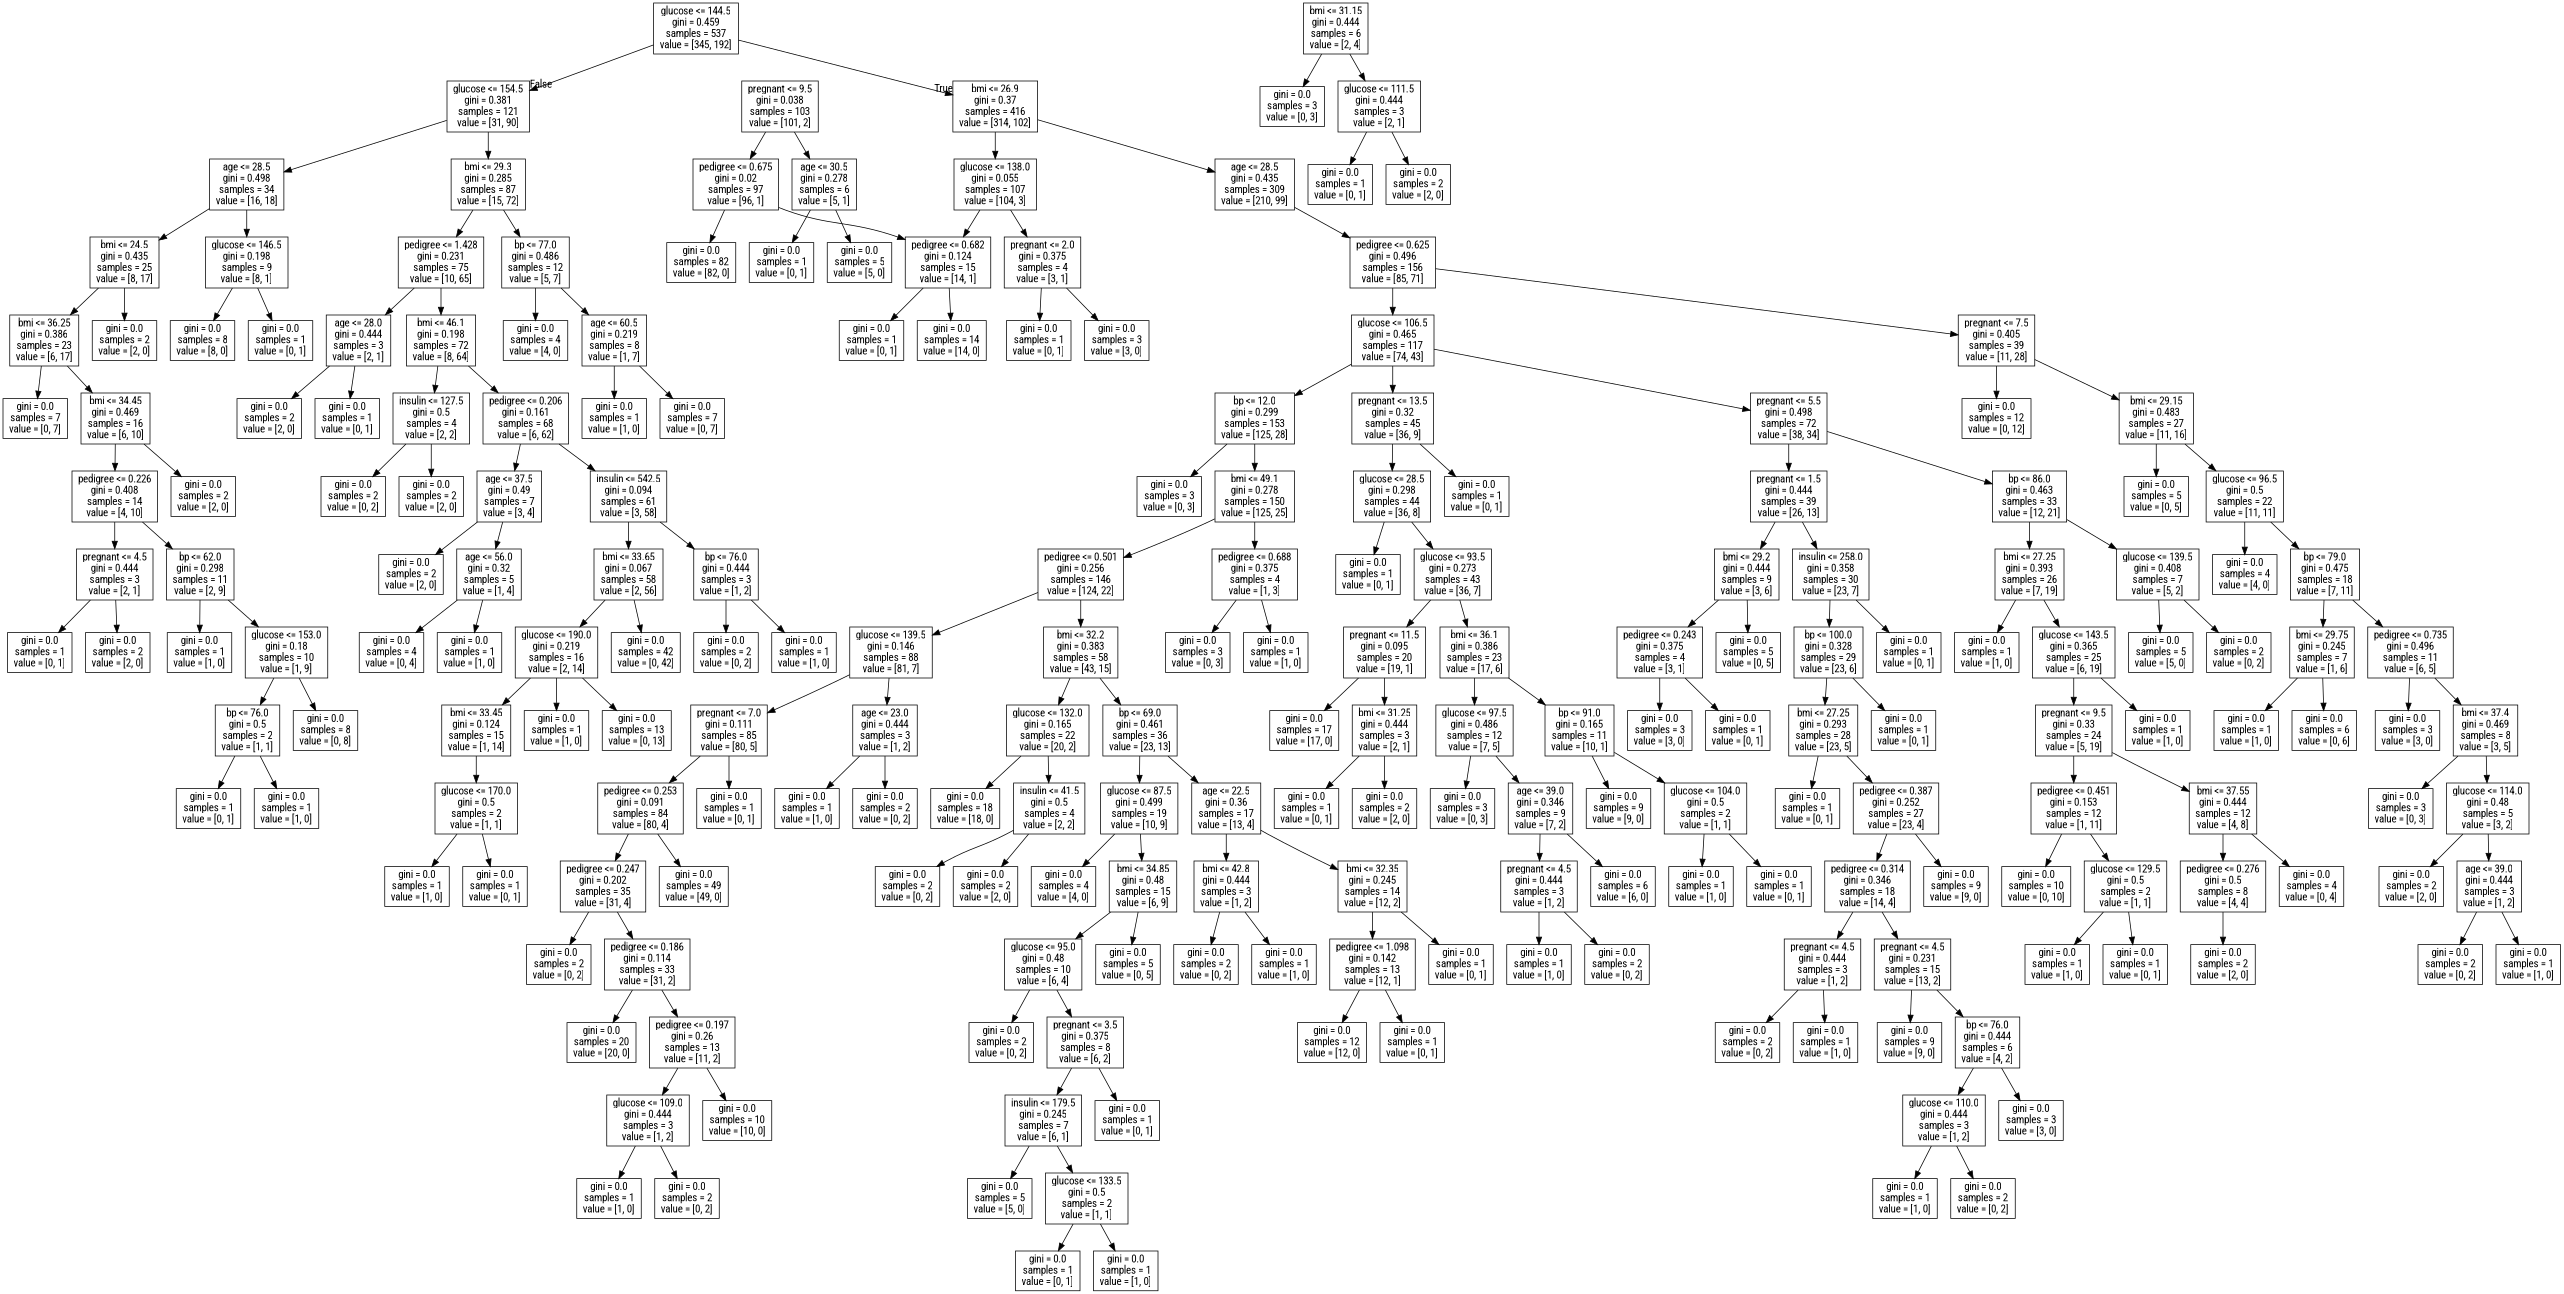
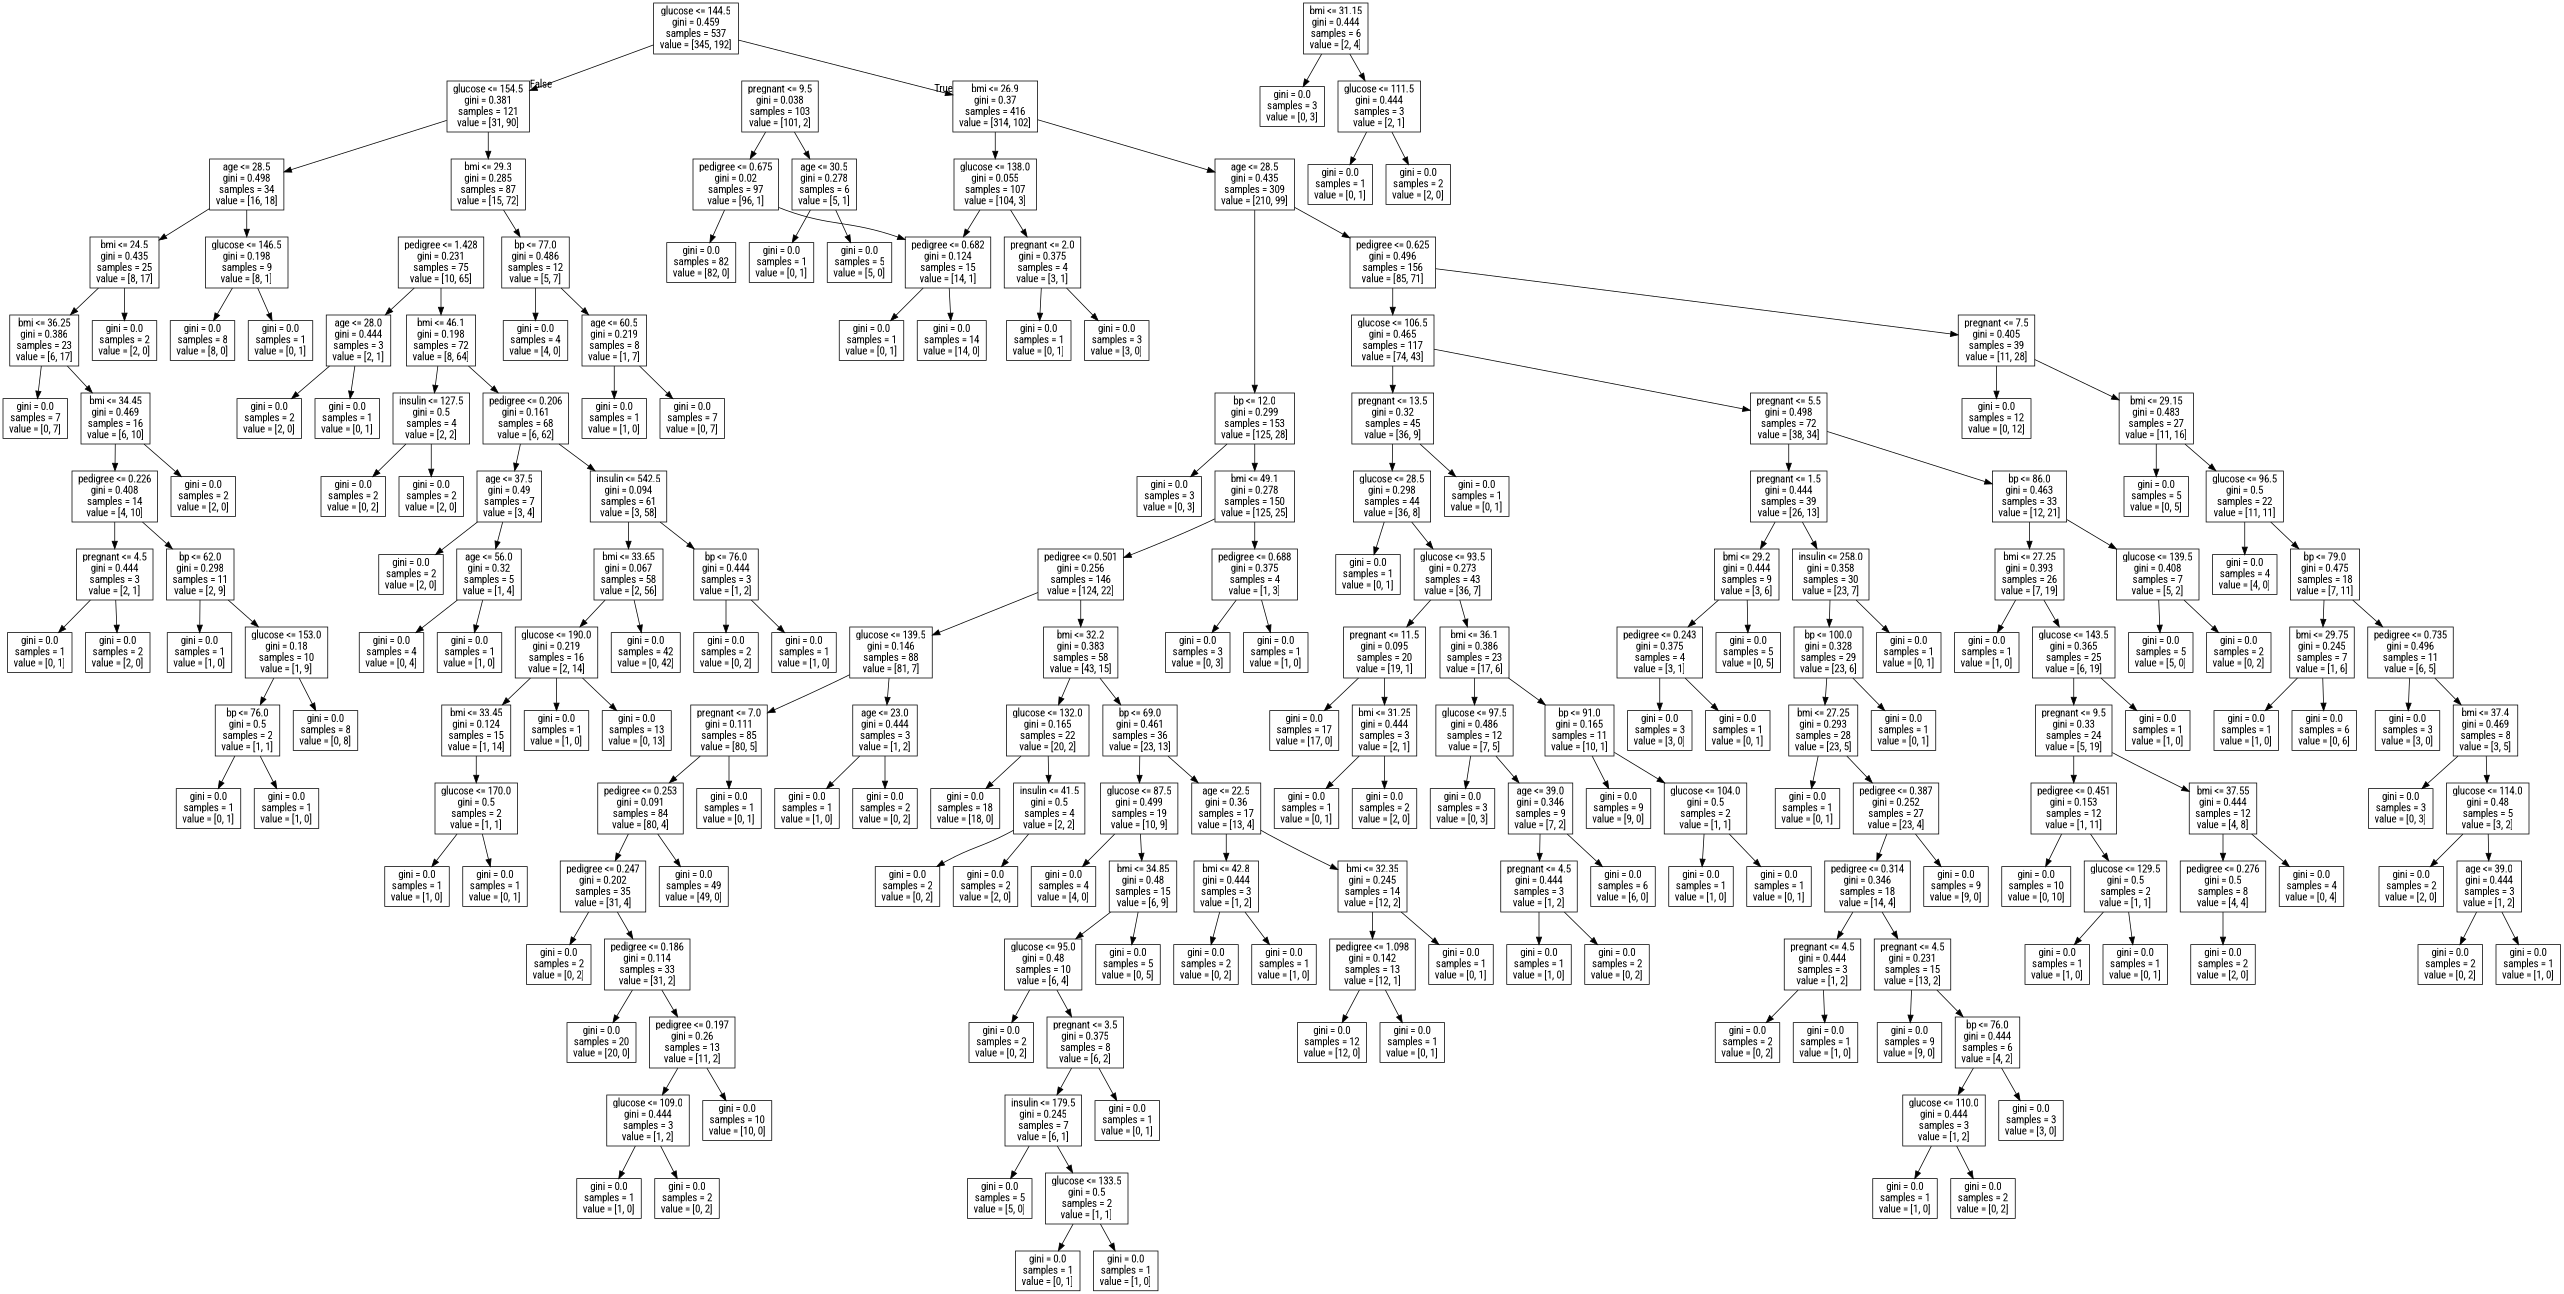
(467, 220) -> none
(1326, 378) -> (1255, 298)
